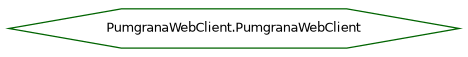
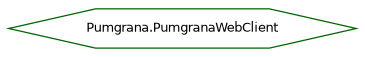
(234, 28) -> (182, 28)
